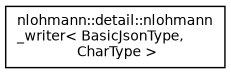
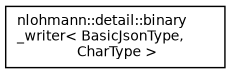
(115, 37) -> (115, 37)
